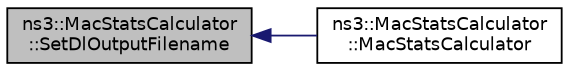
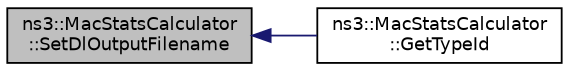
(439, 36) -> (439, 36)
